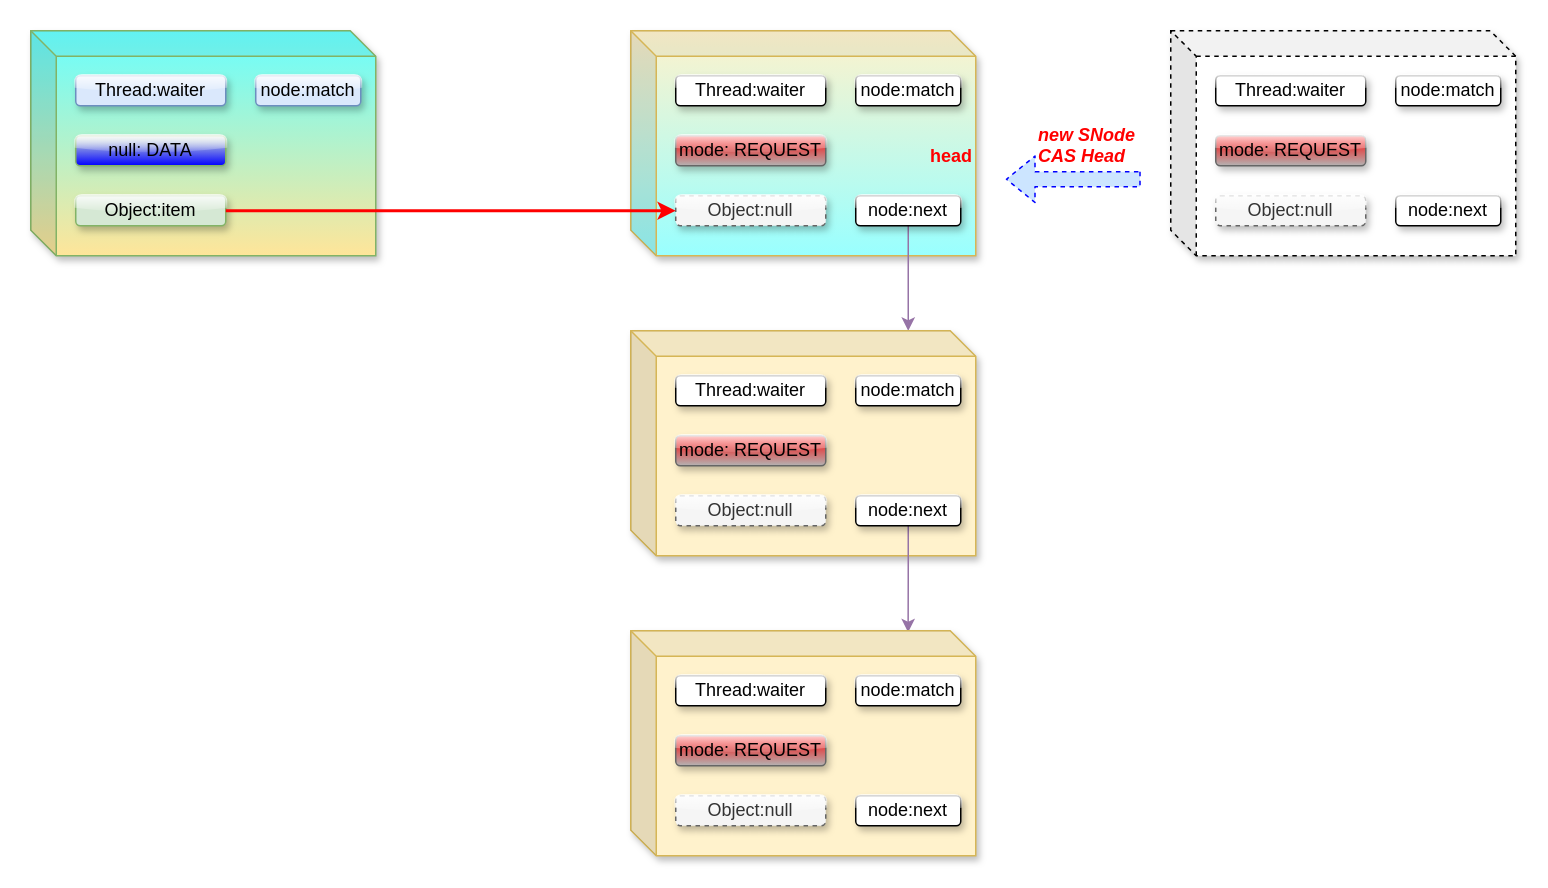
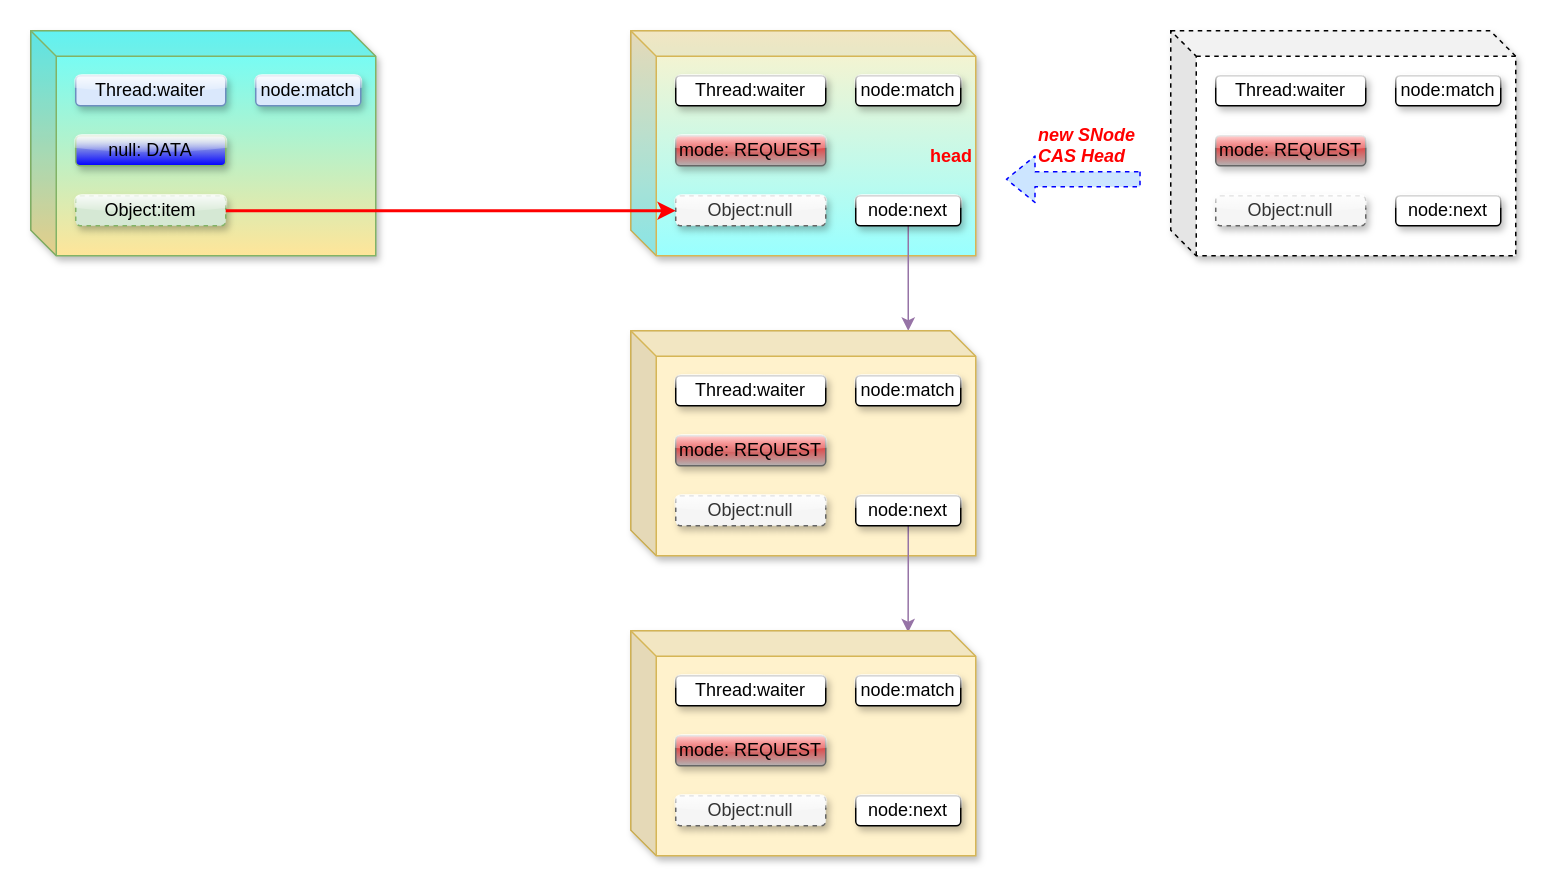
(151, 211) -> (151, 211)
